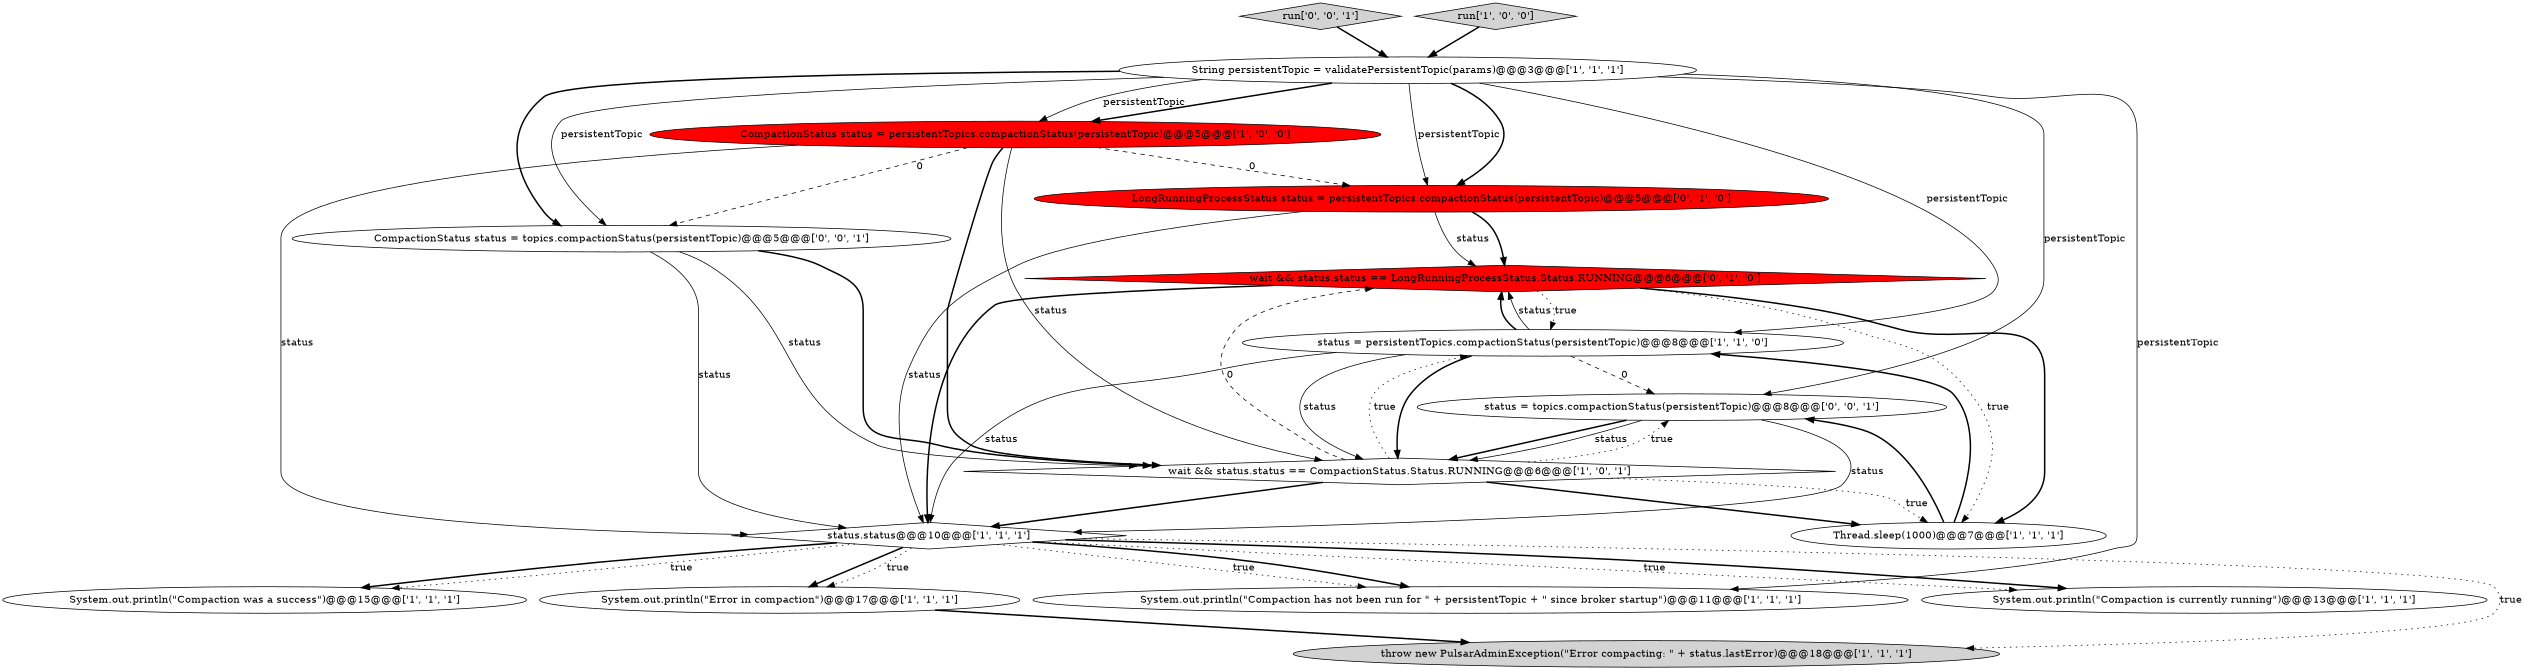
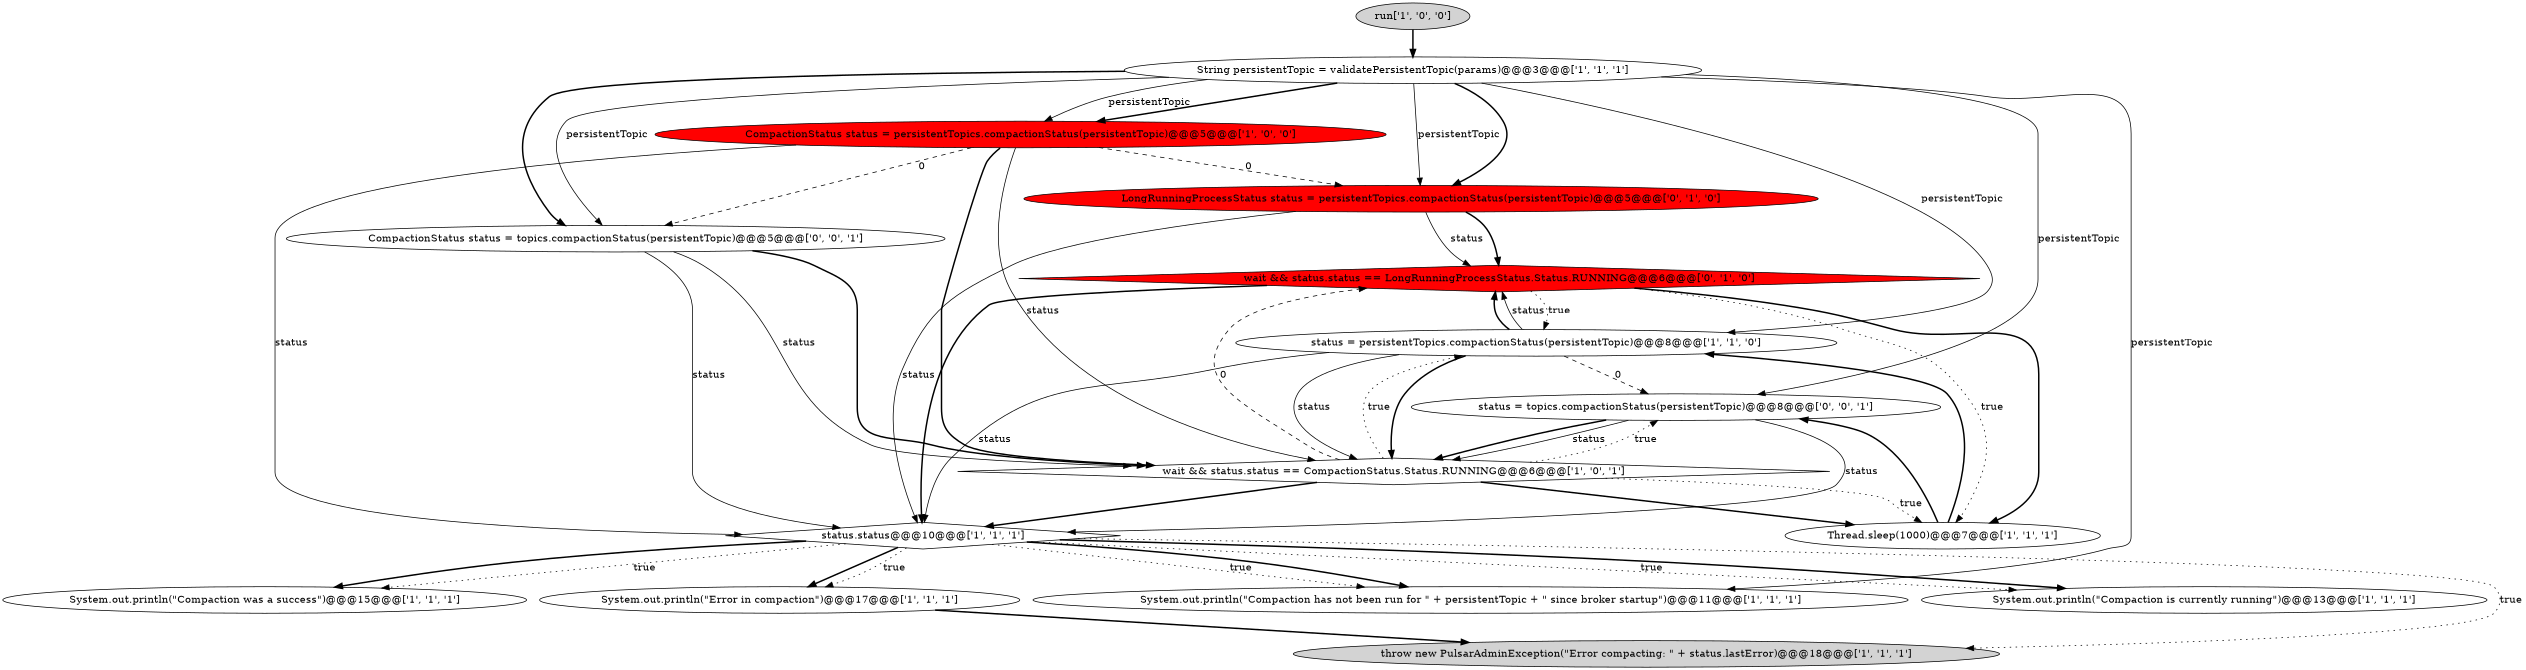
(1321, 16) -> none
(1496, 16) -> (1413, 16)
